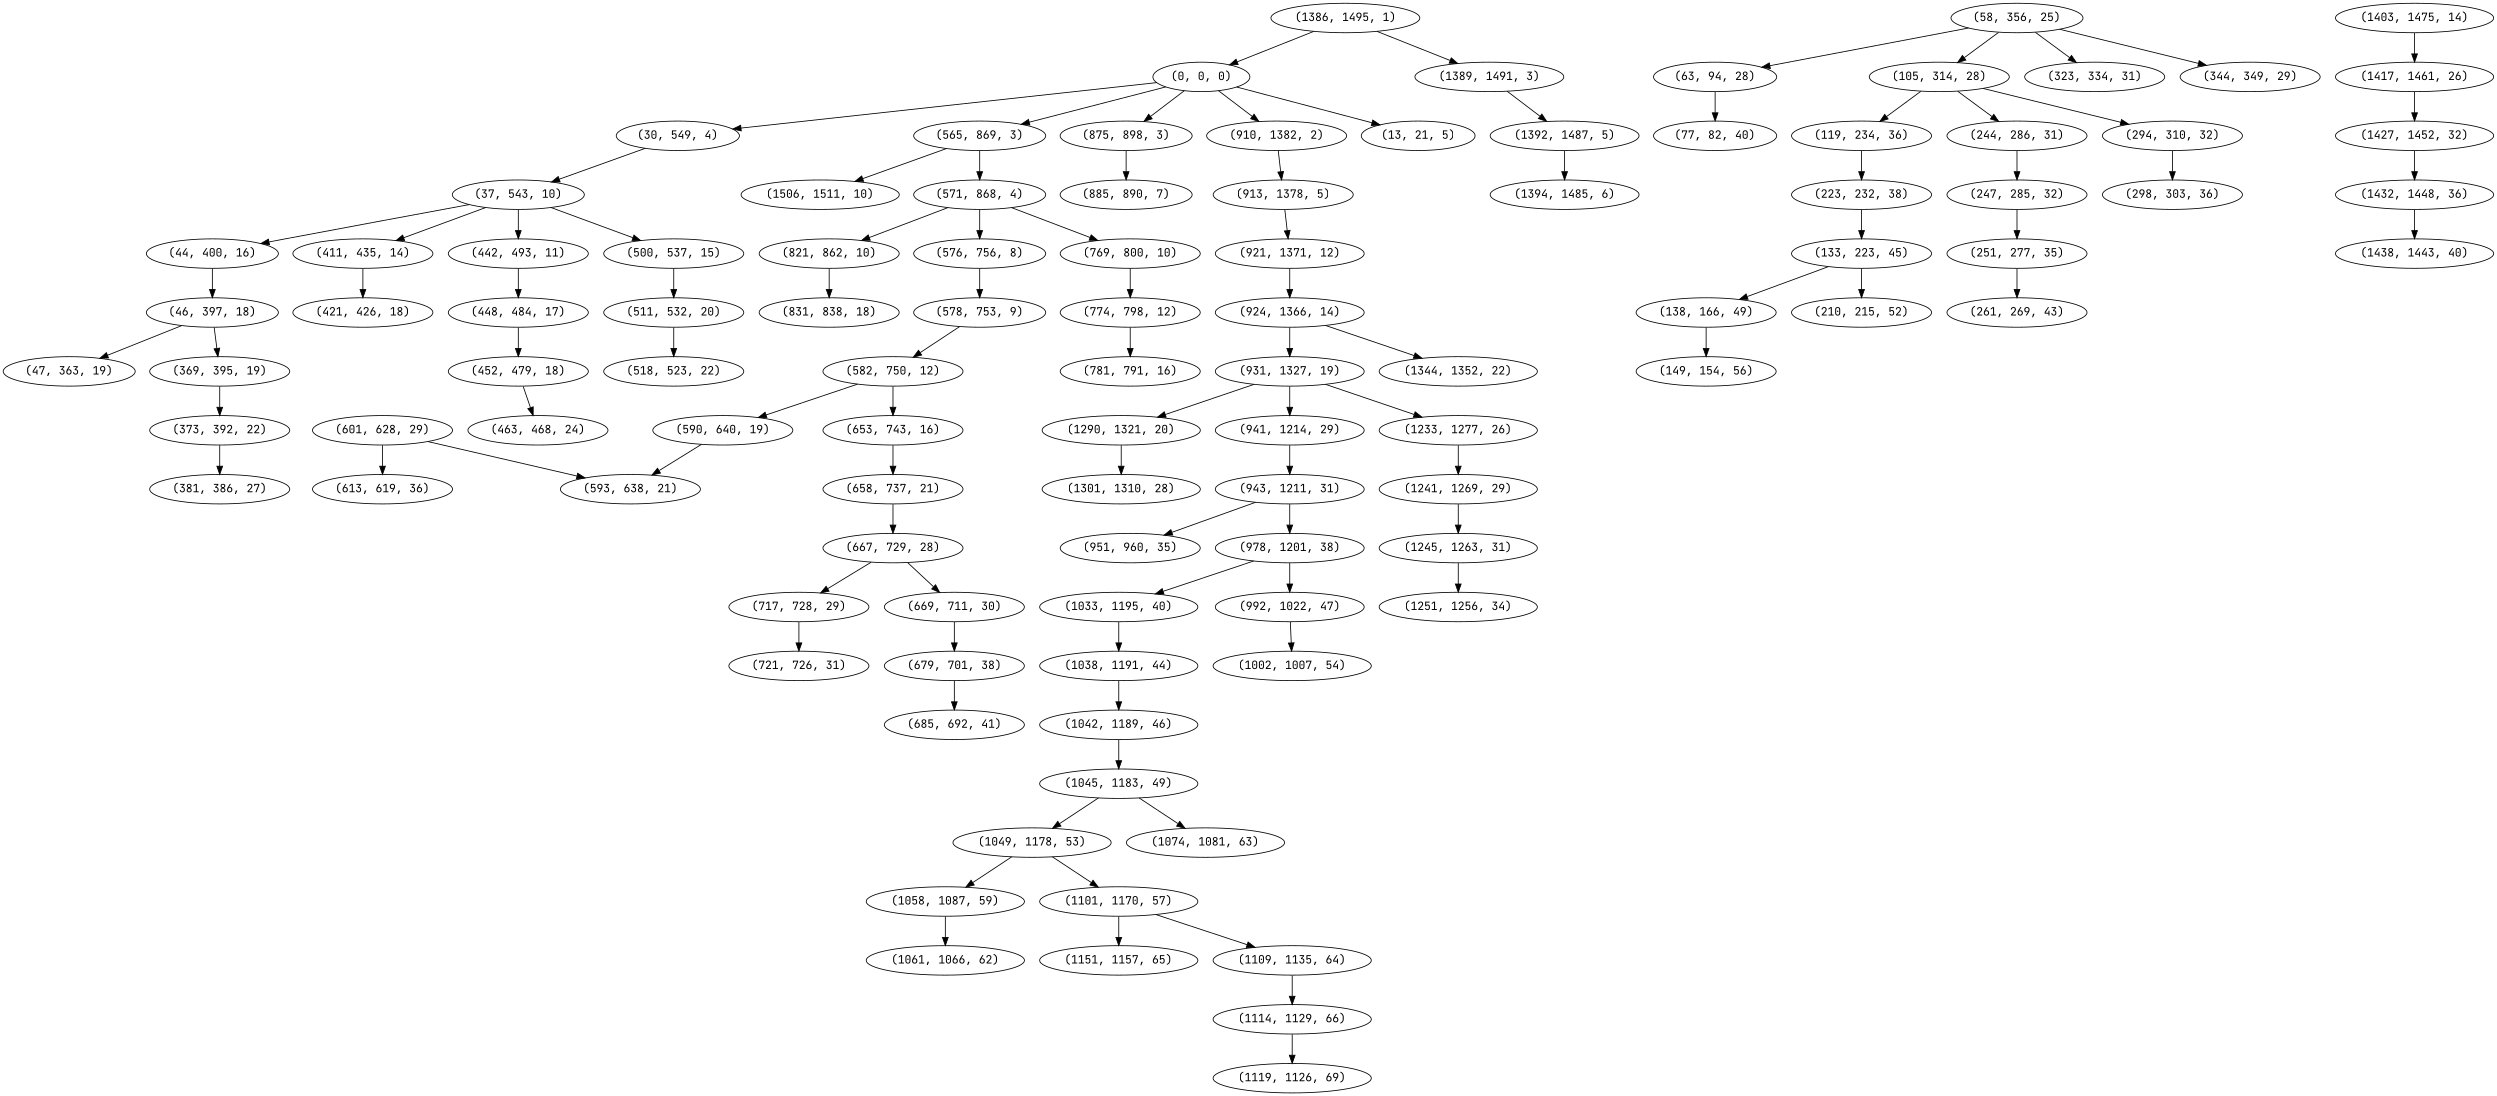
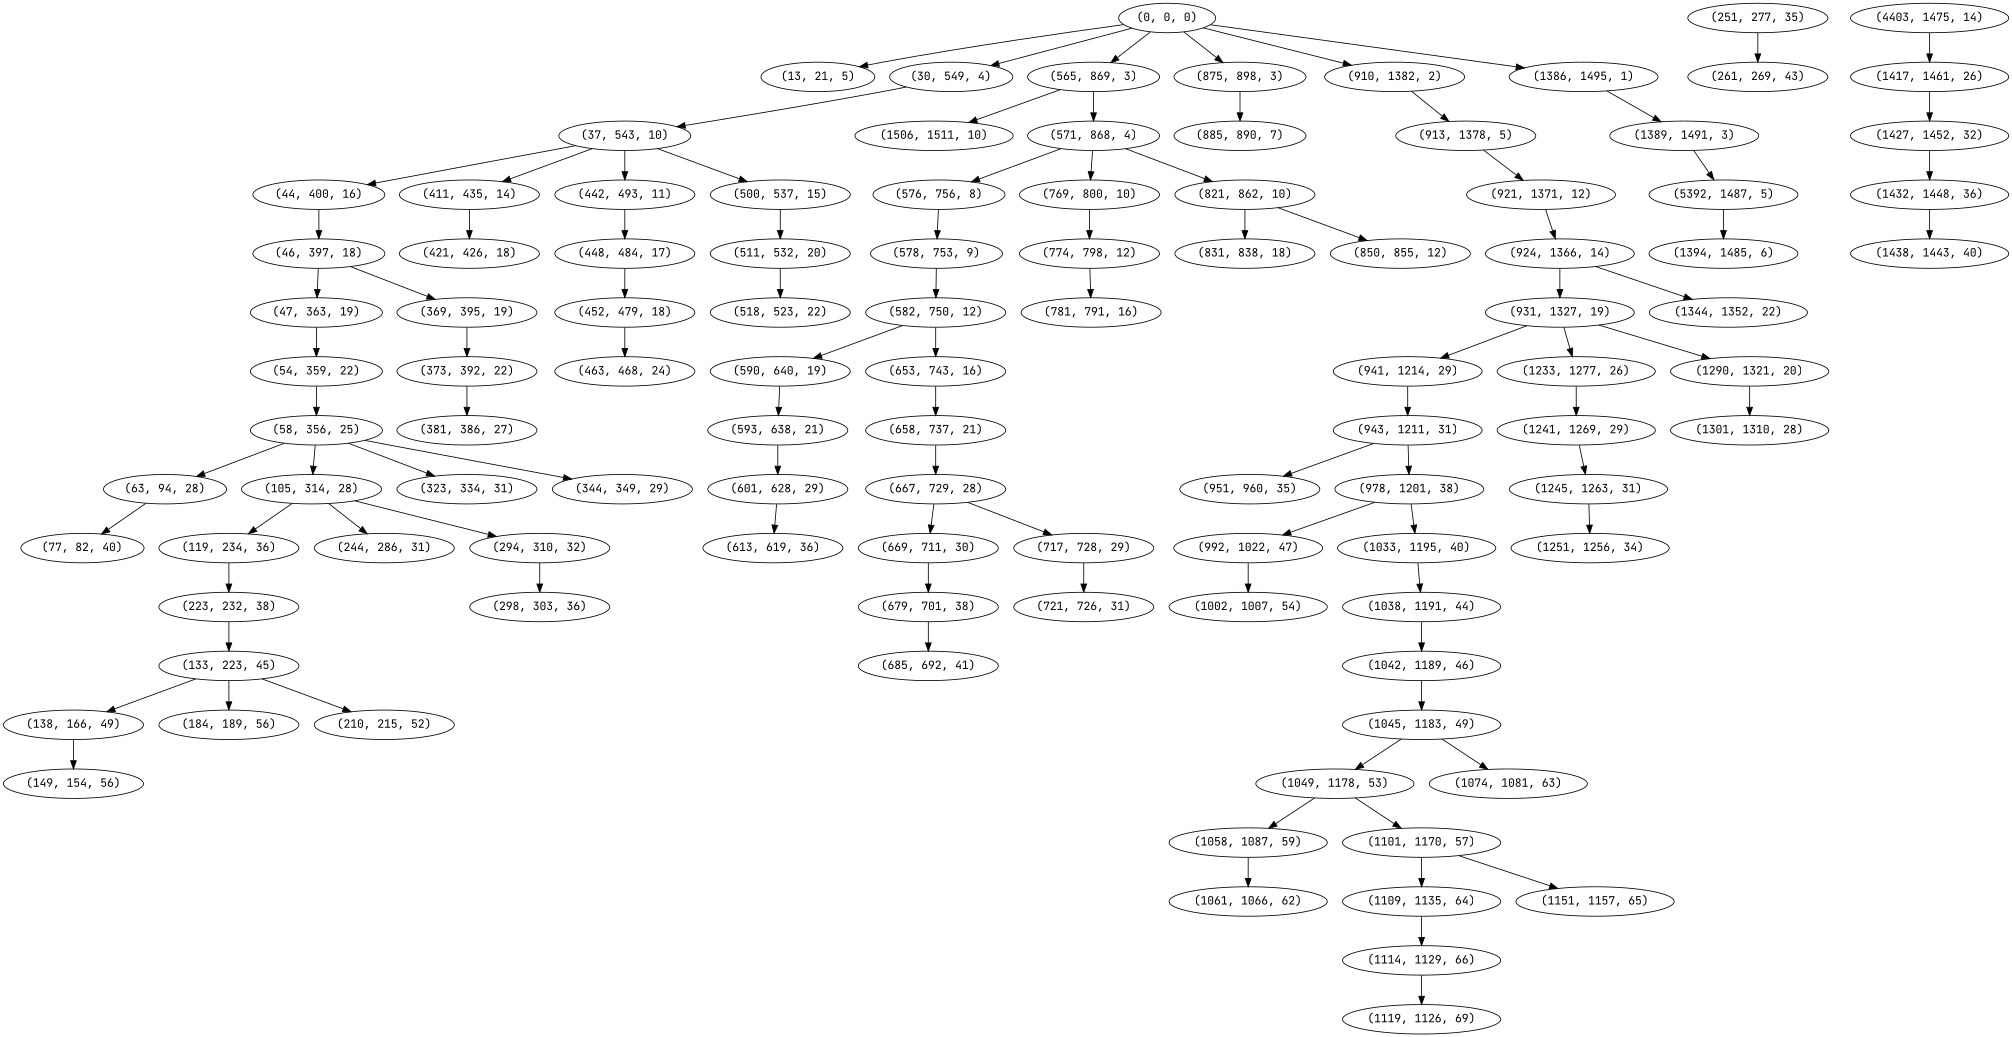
(2415, 18) -> (1930, 18)
(1276, 47) -> (1363, 46)
(1565, 136) -> (1723, 195)
(2017, 195) -> none
none -> (1400, 254)
none -> (316, 371)
(502, 459) -> (778, 456)
none -> (229, 725)
